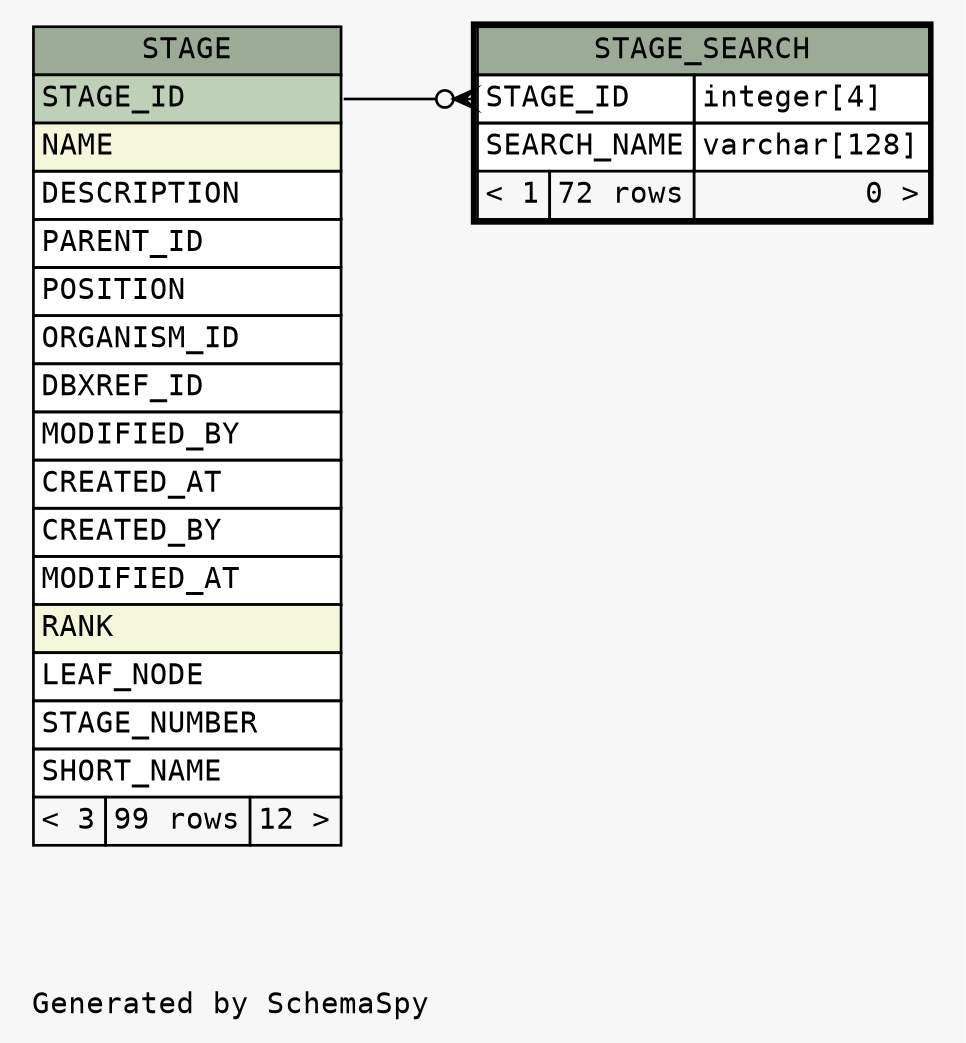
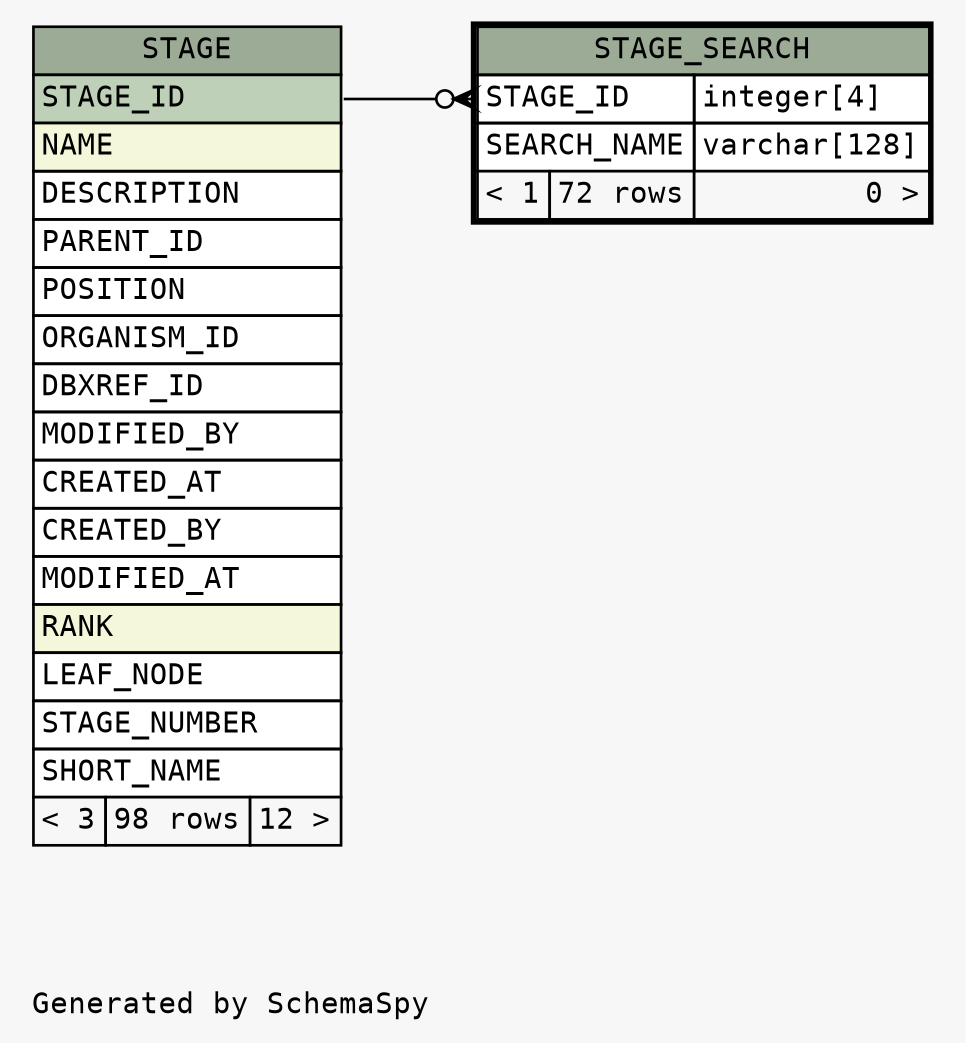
(178, 820) -> (178, 820)
